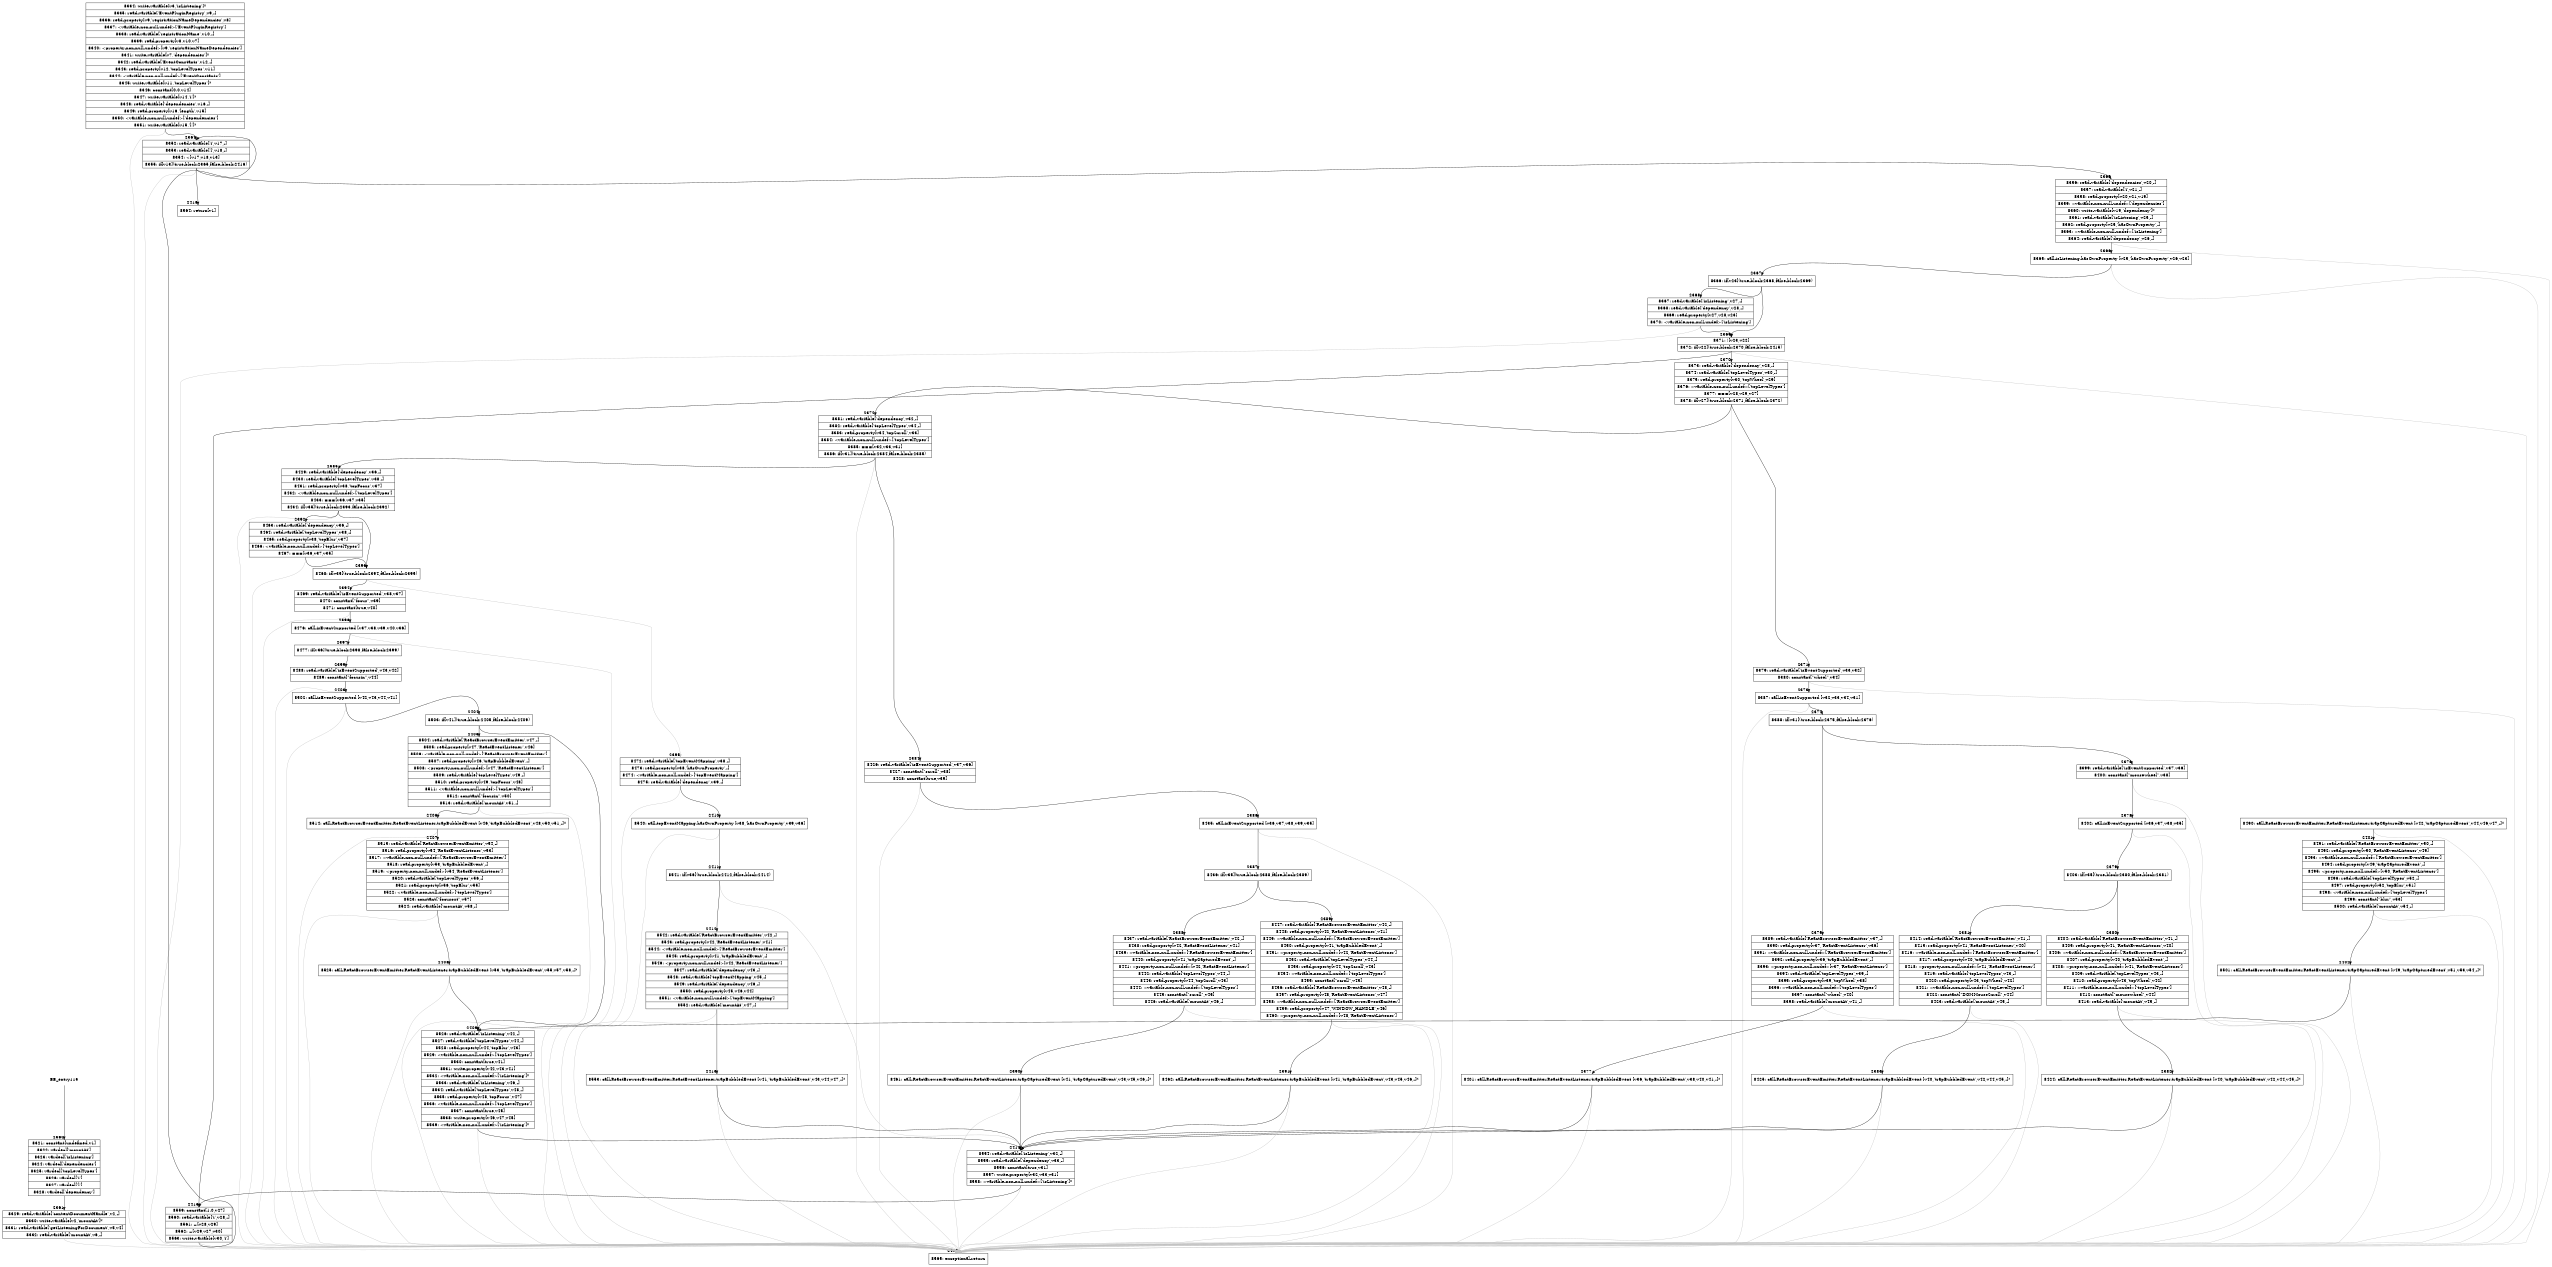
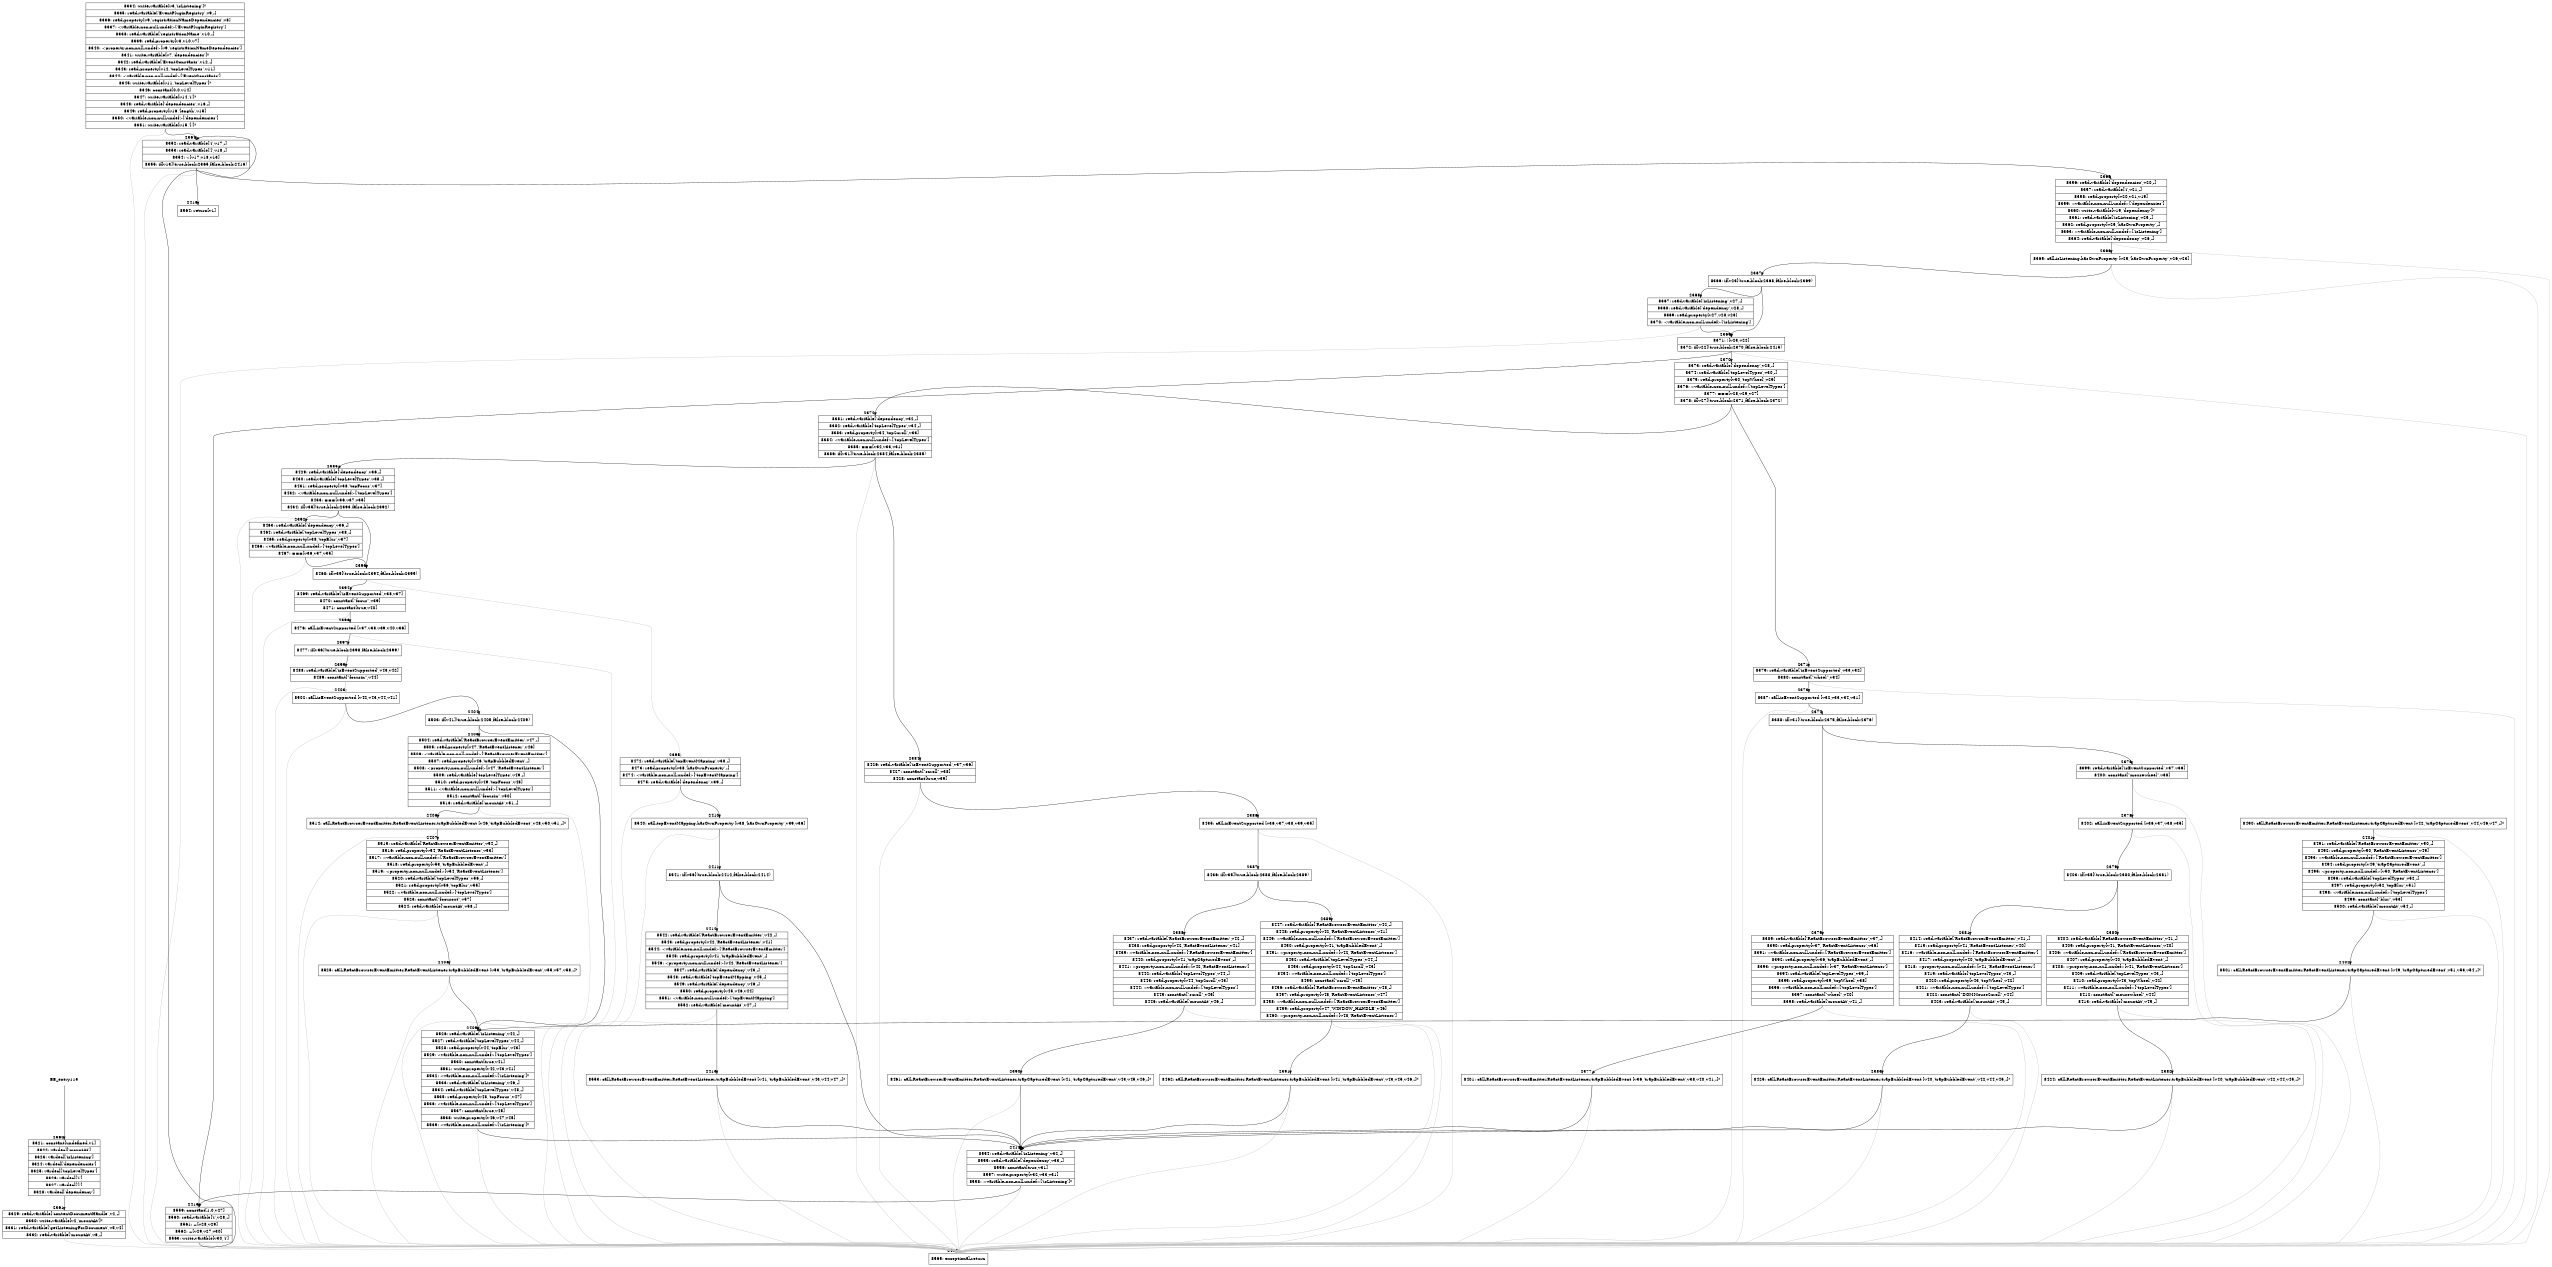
(346, 685) -> (346, 685)
(852, 1035) -> (852, 1035)
